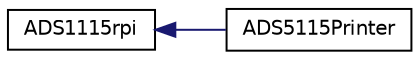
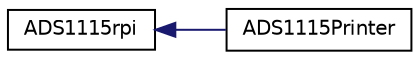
(319, 30) -> (319, 30)
